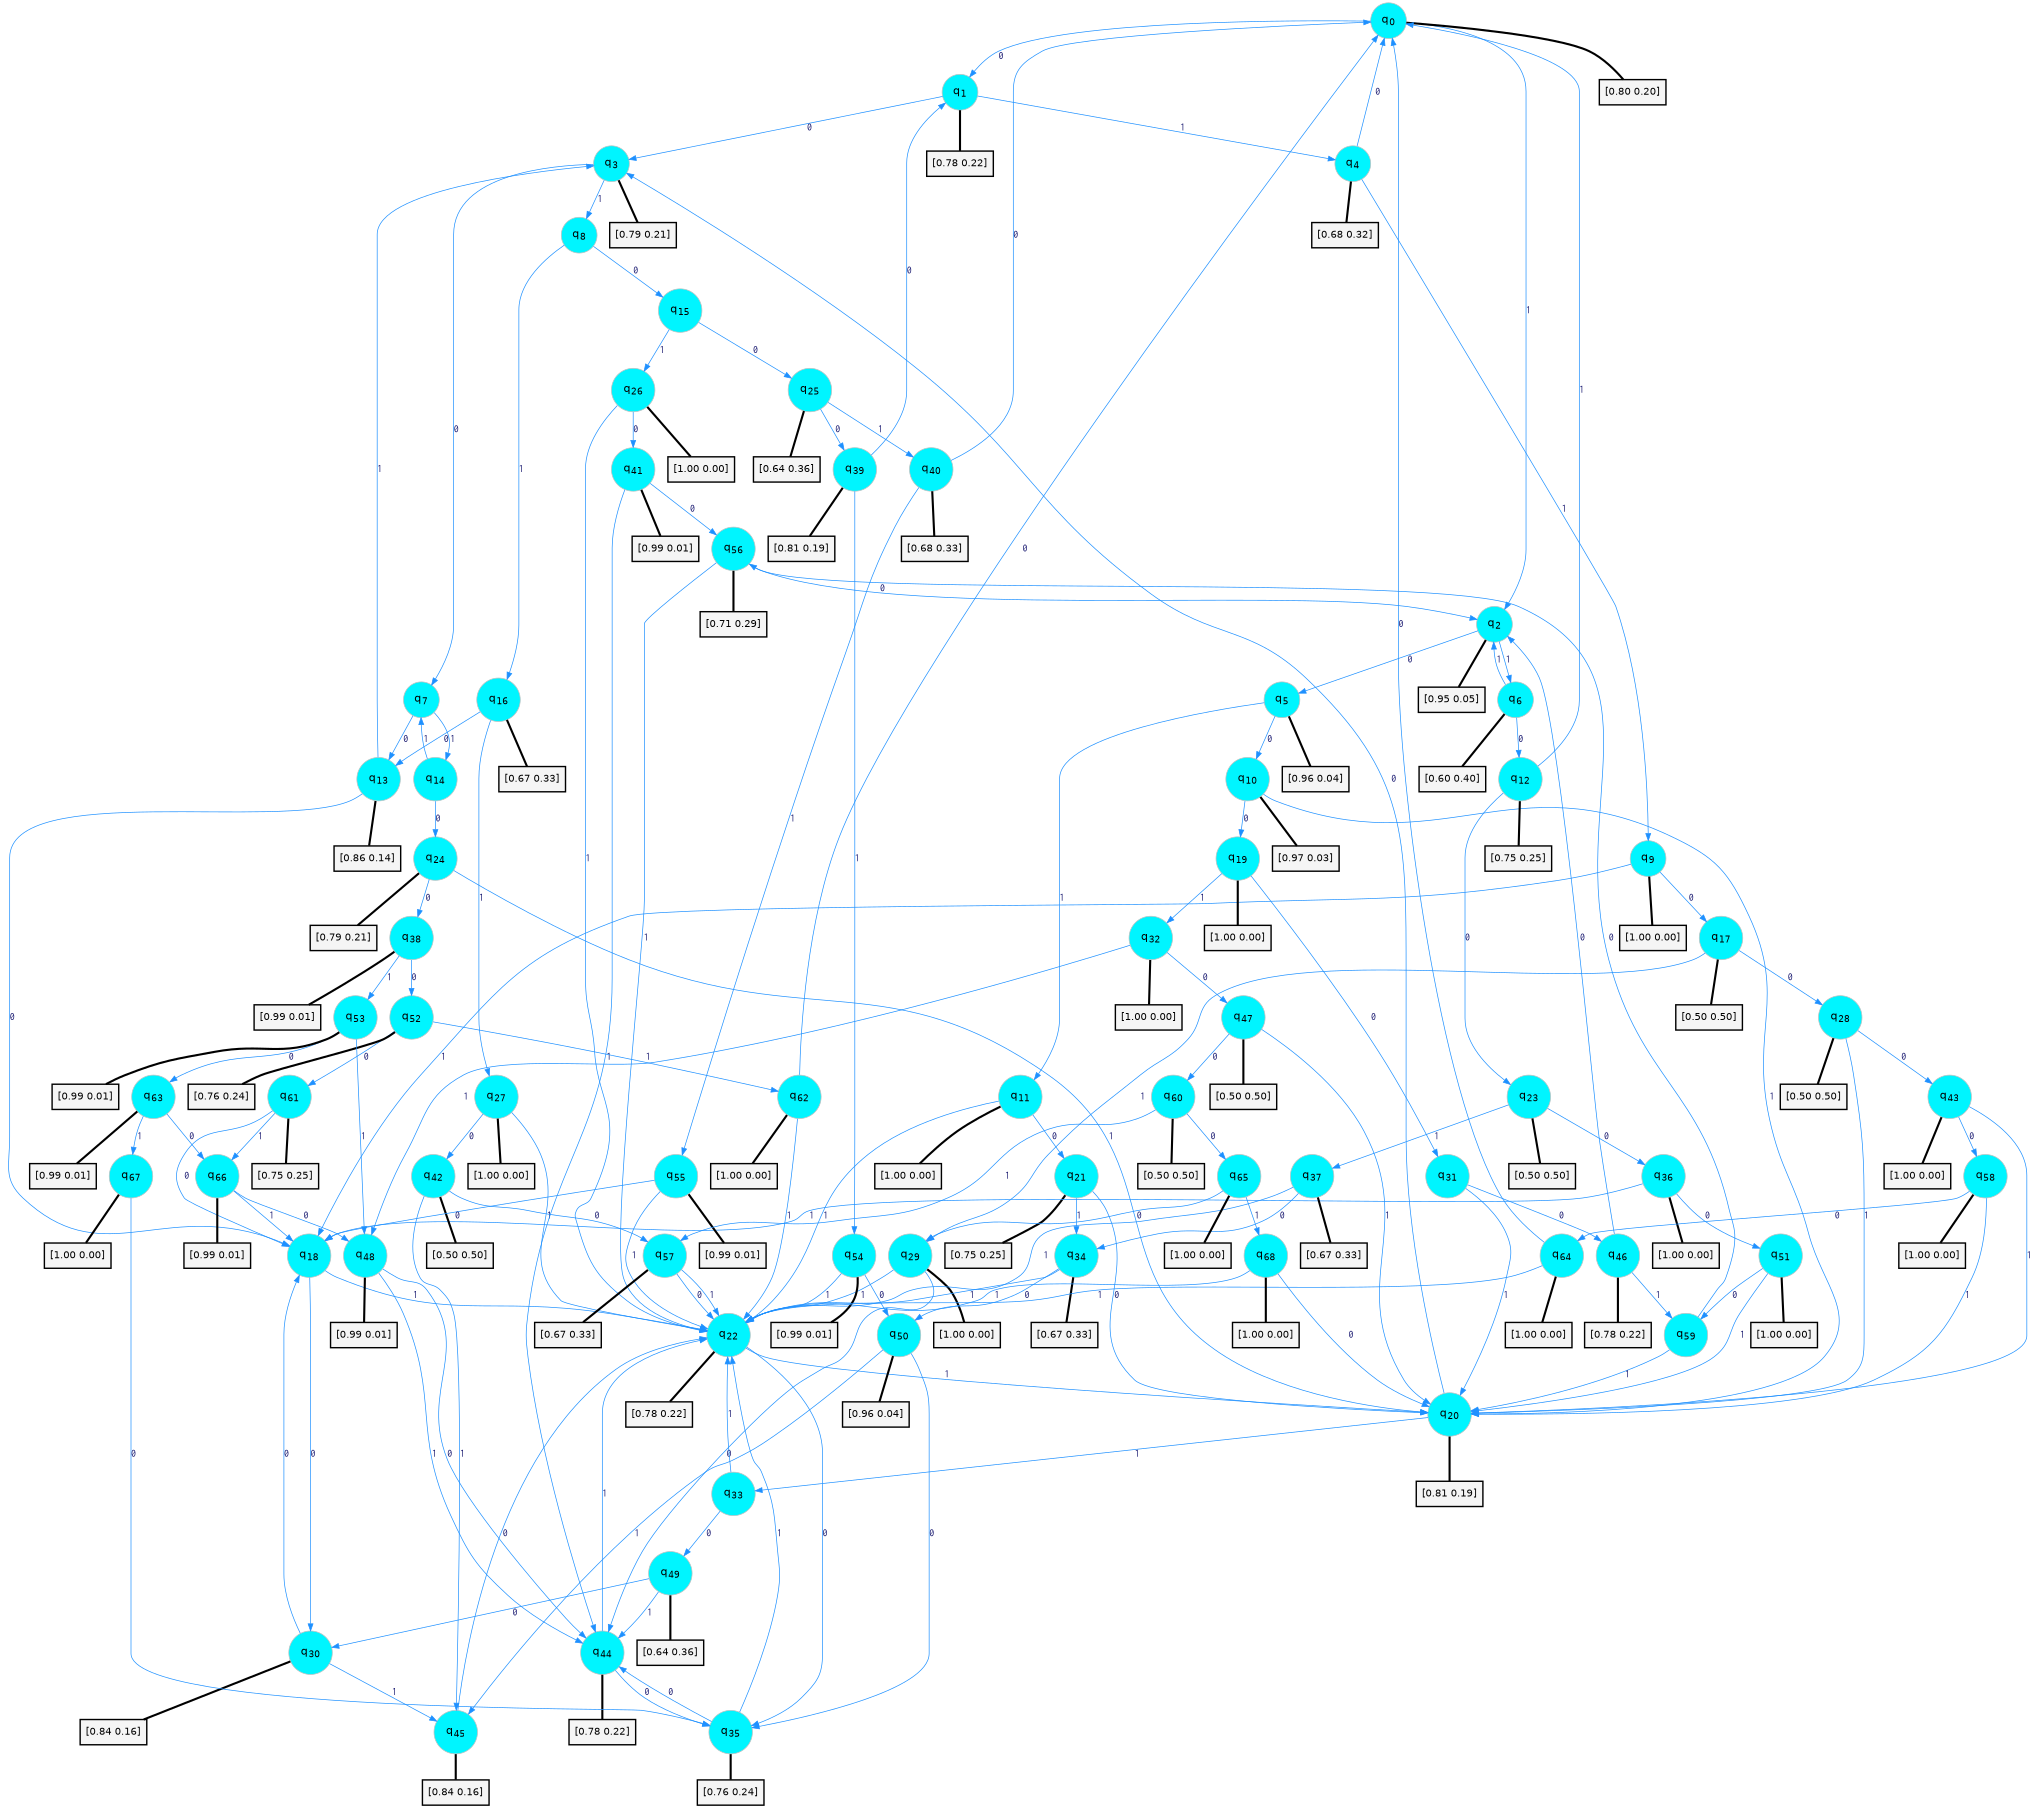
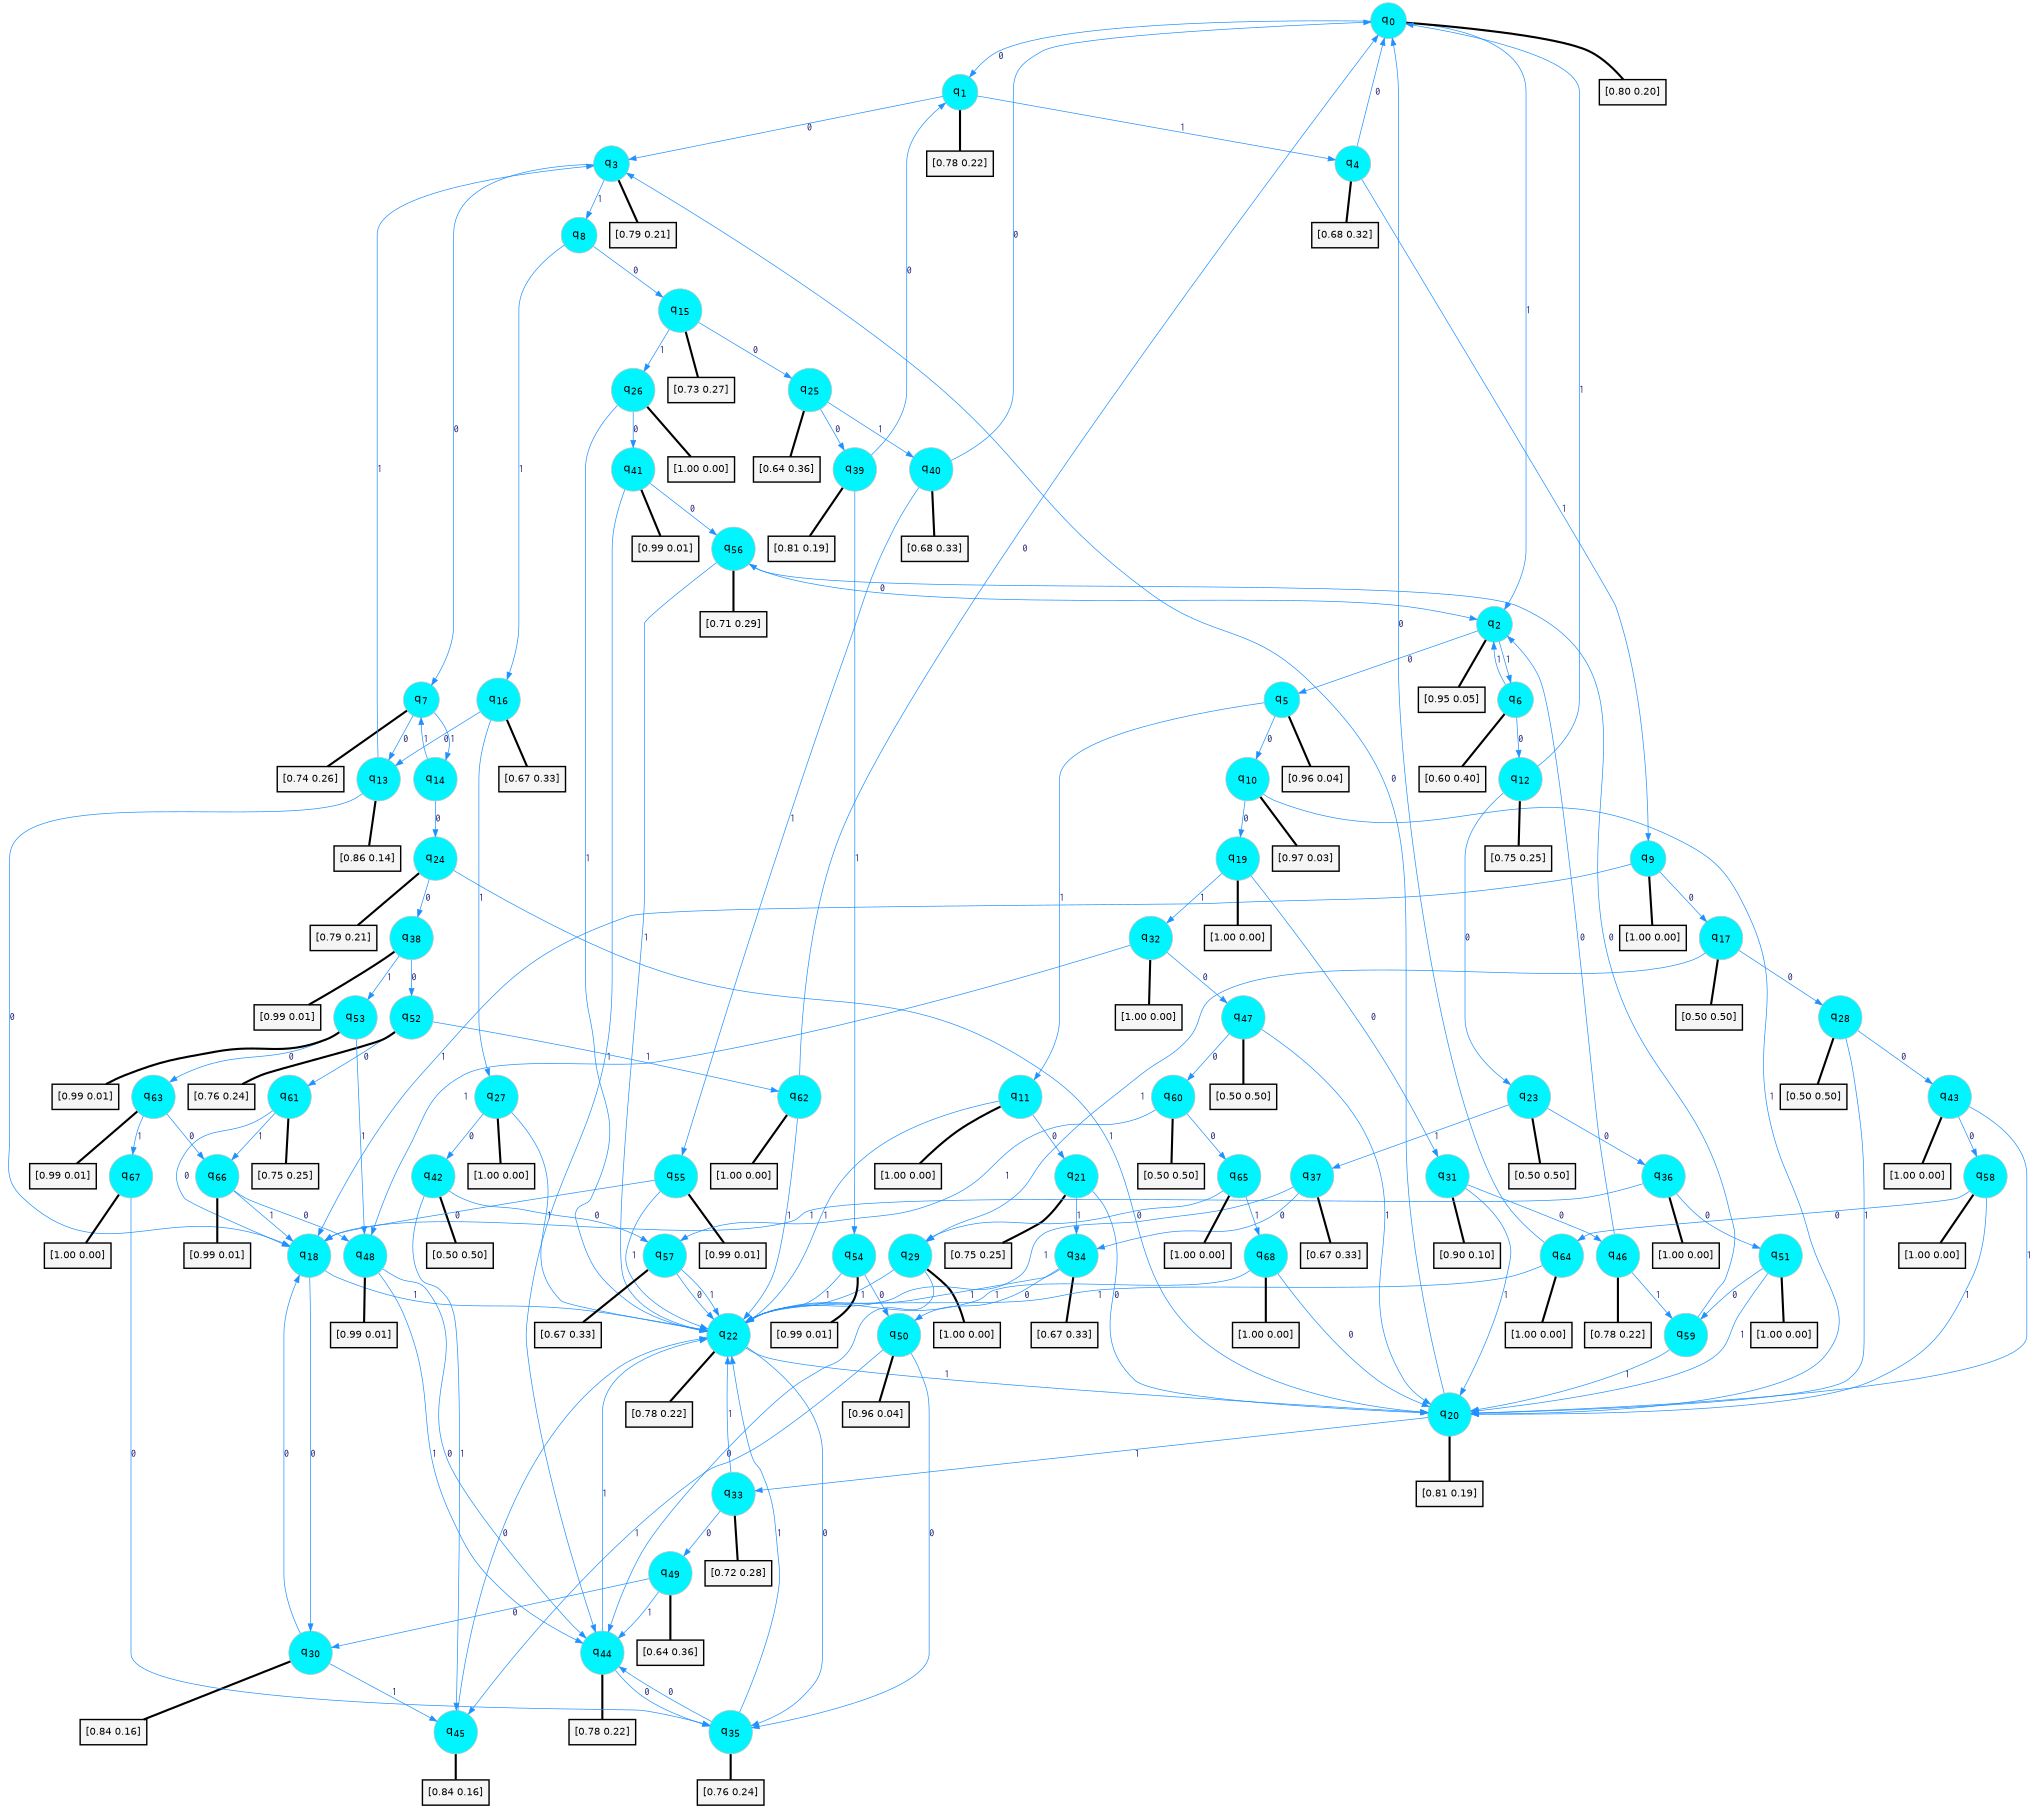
none -> (701, 390)
none -> (311, 779)
none -> (1467, 1256)
none -> (738, 1573)
